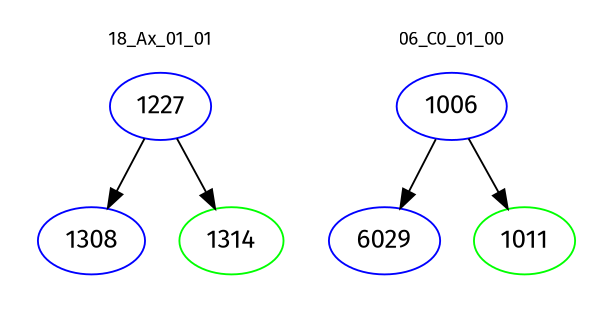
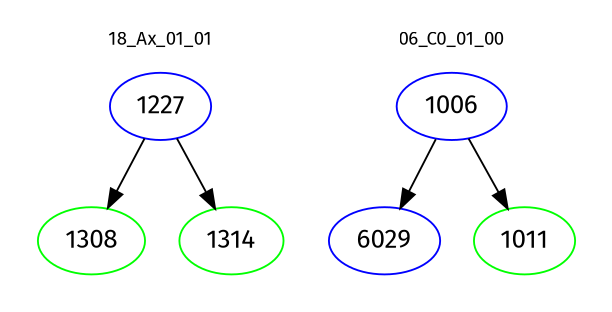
(91, 241) -> (91, 241)
